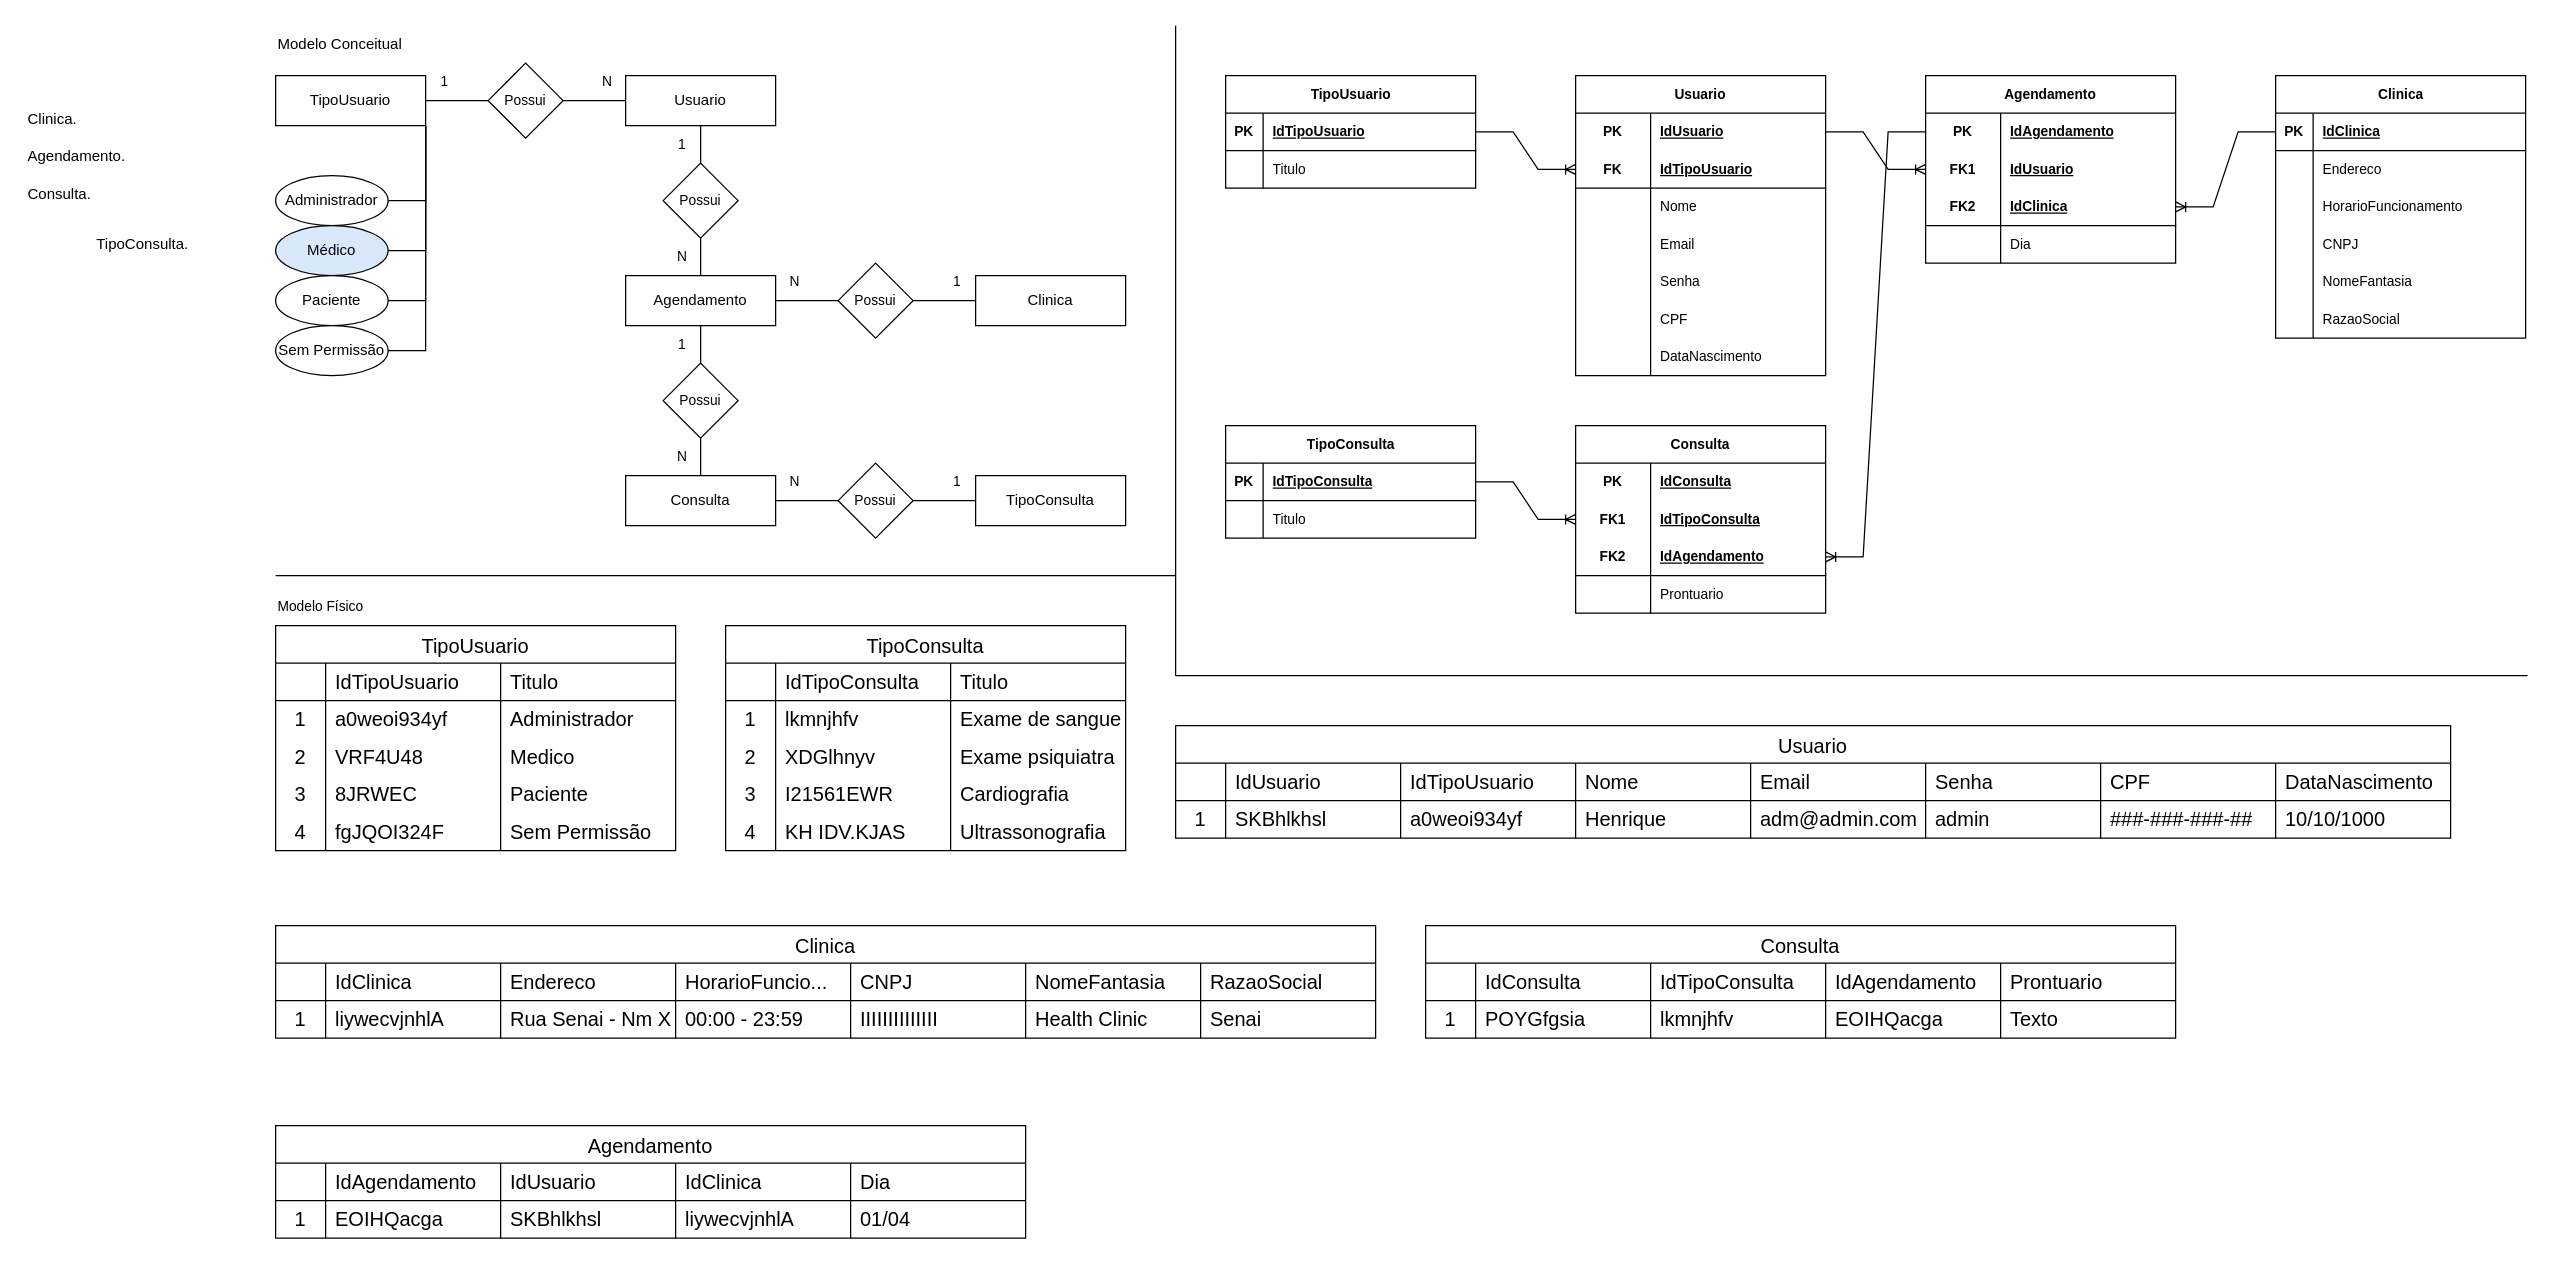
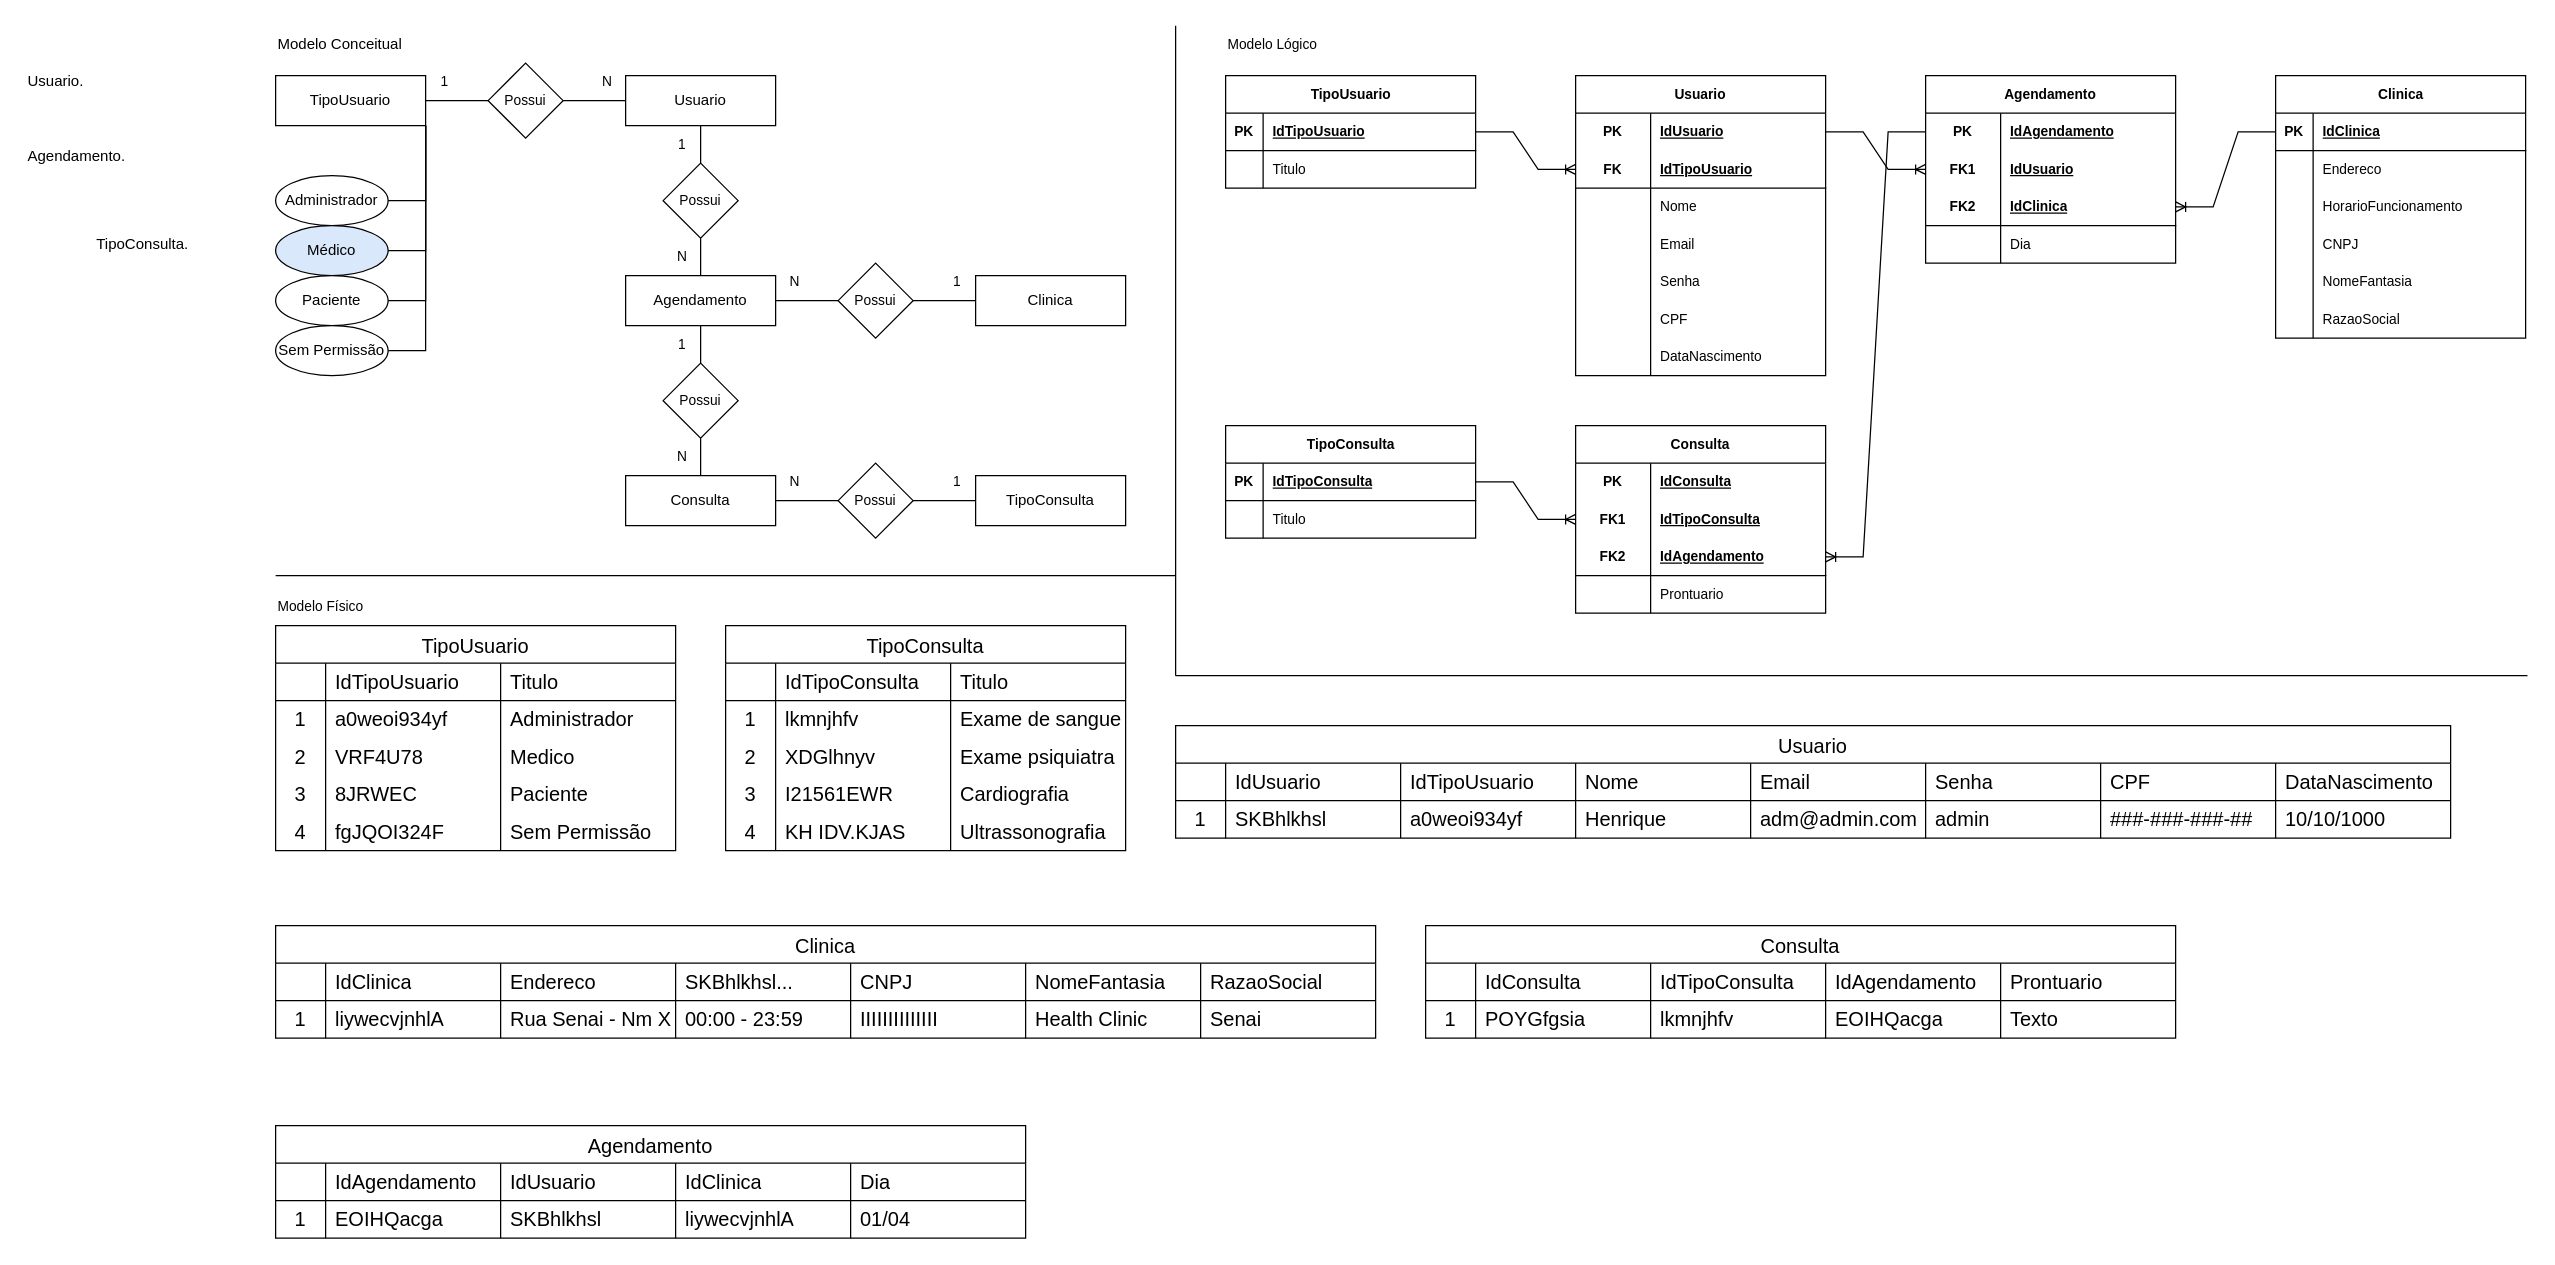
none -> (1288, 44)
none -> (69, 82)
(63, 119) -> none
(69, 194) -> none
(375, 757) -> (375, 757)
(762, 982) -> (740, 982)
